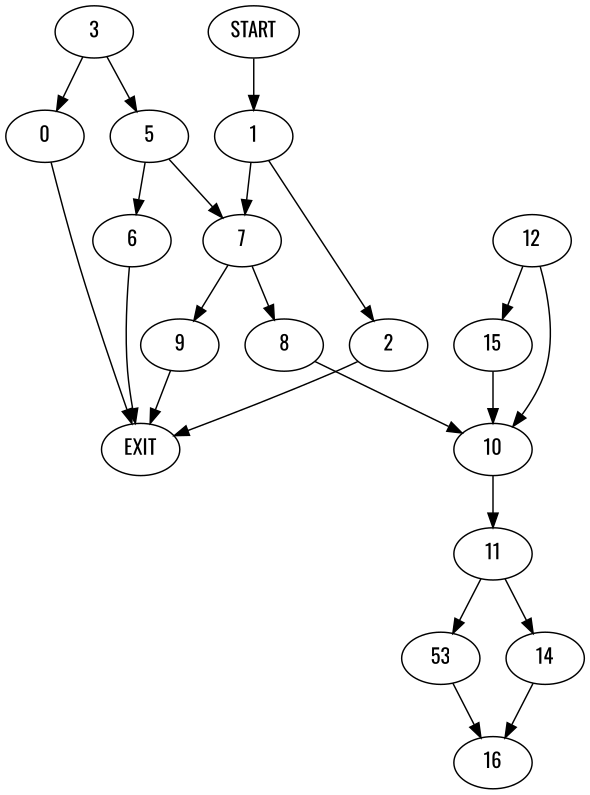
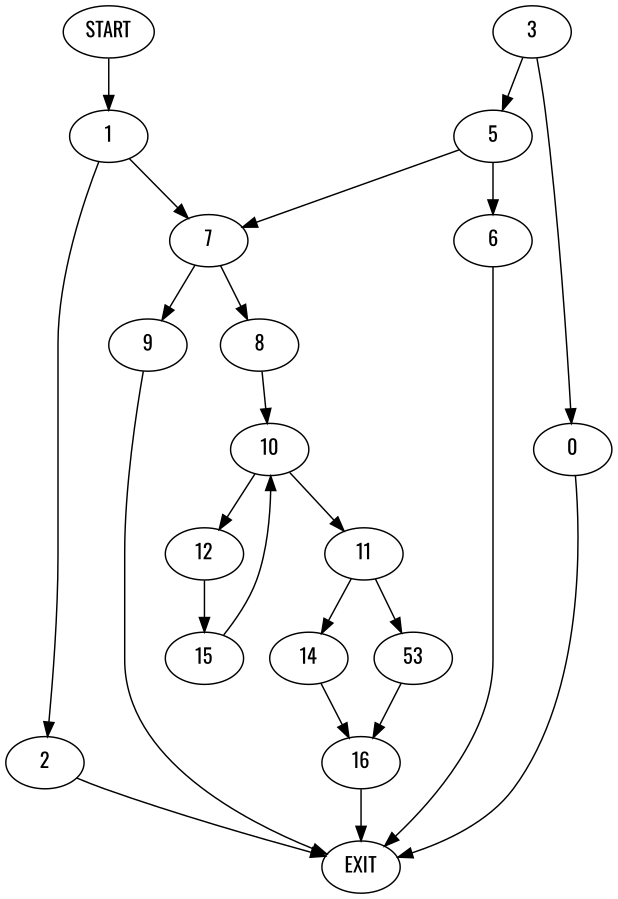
(550, 343) -> (241, 496)
none -> (361, 808)
